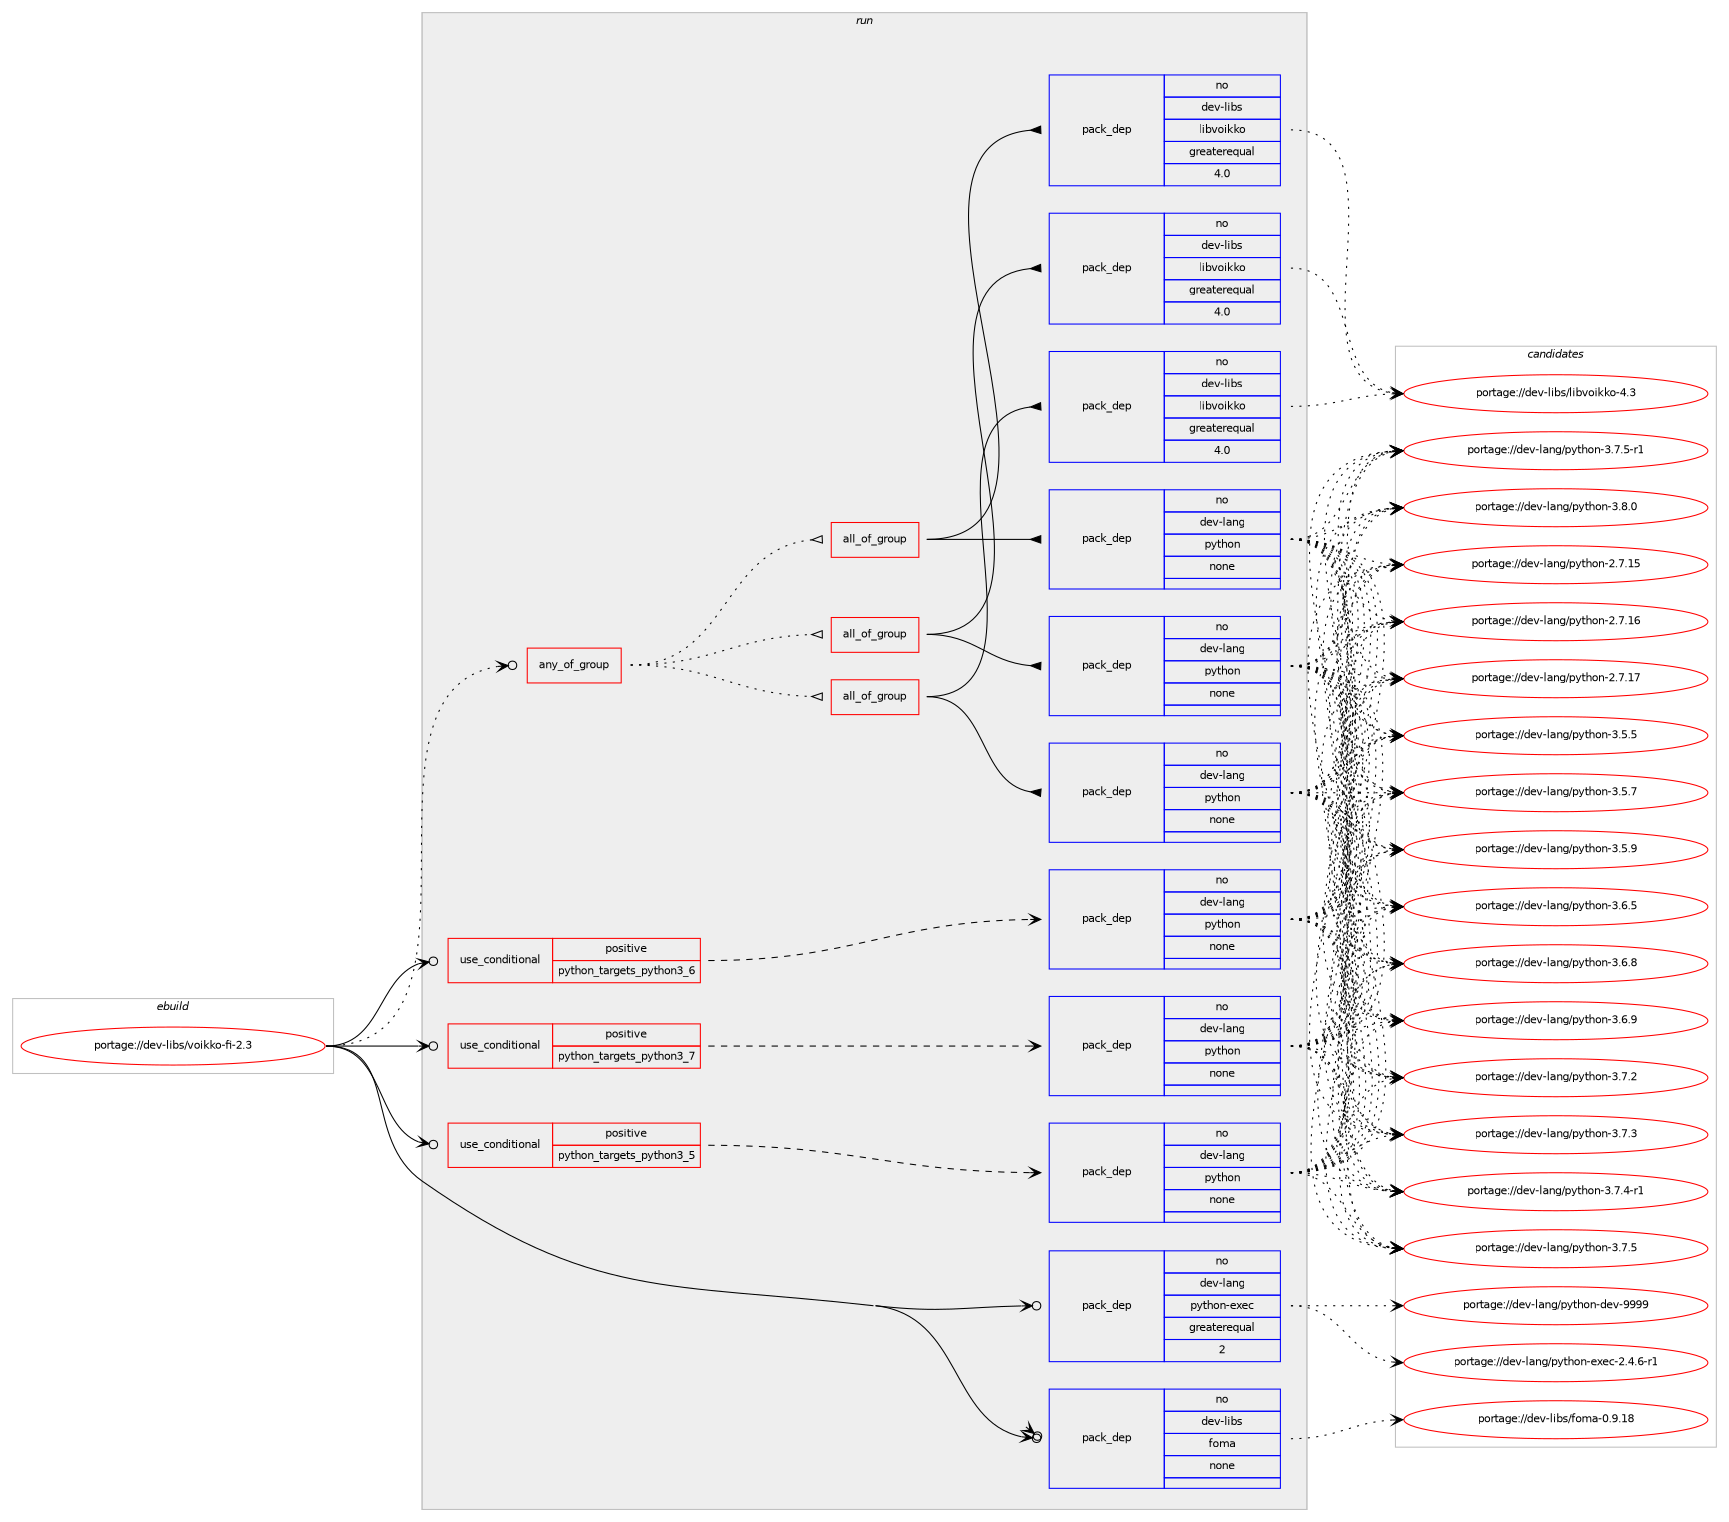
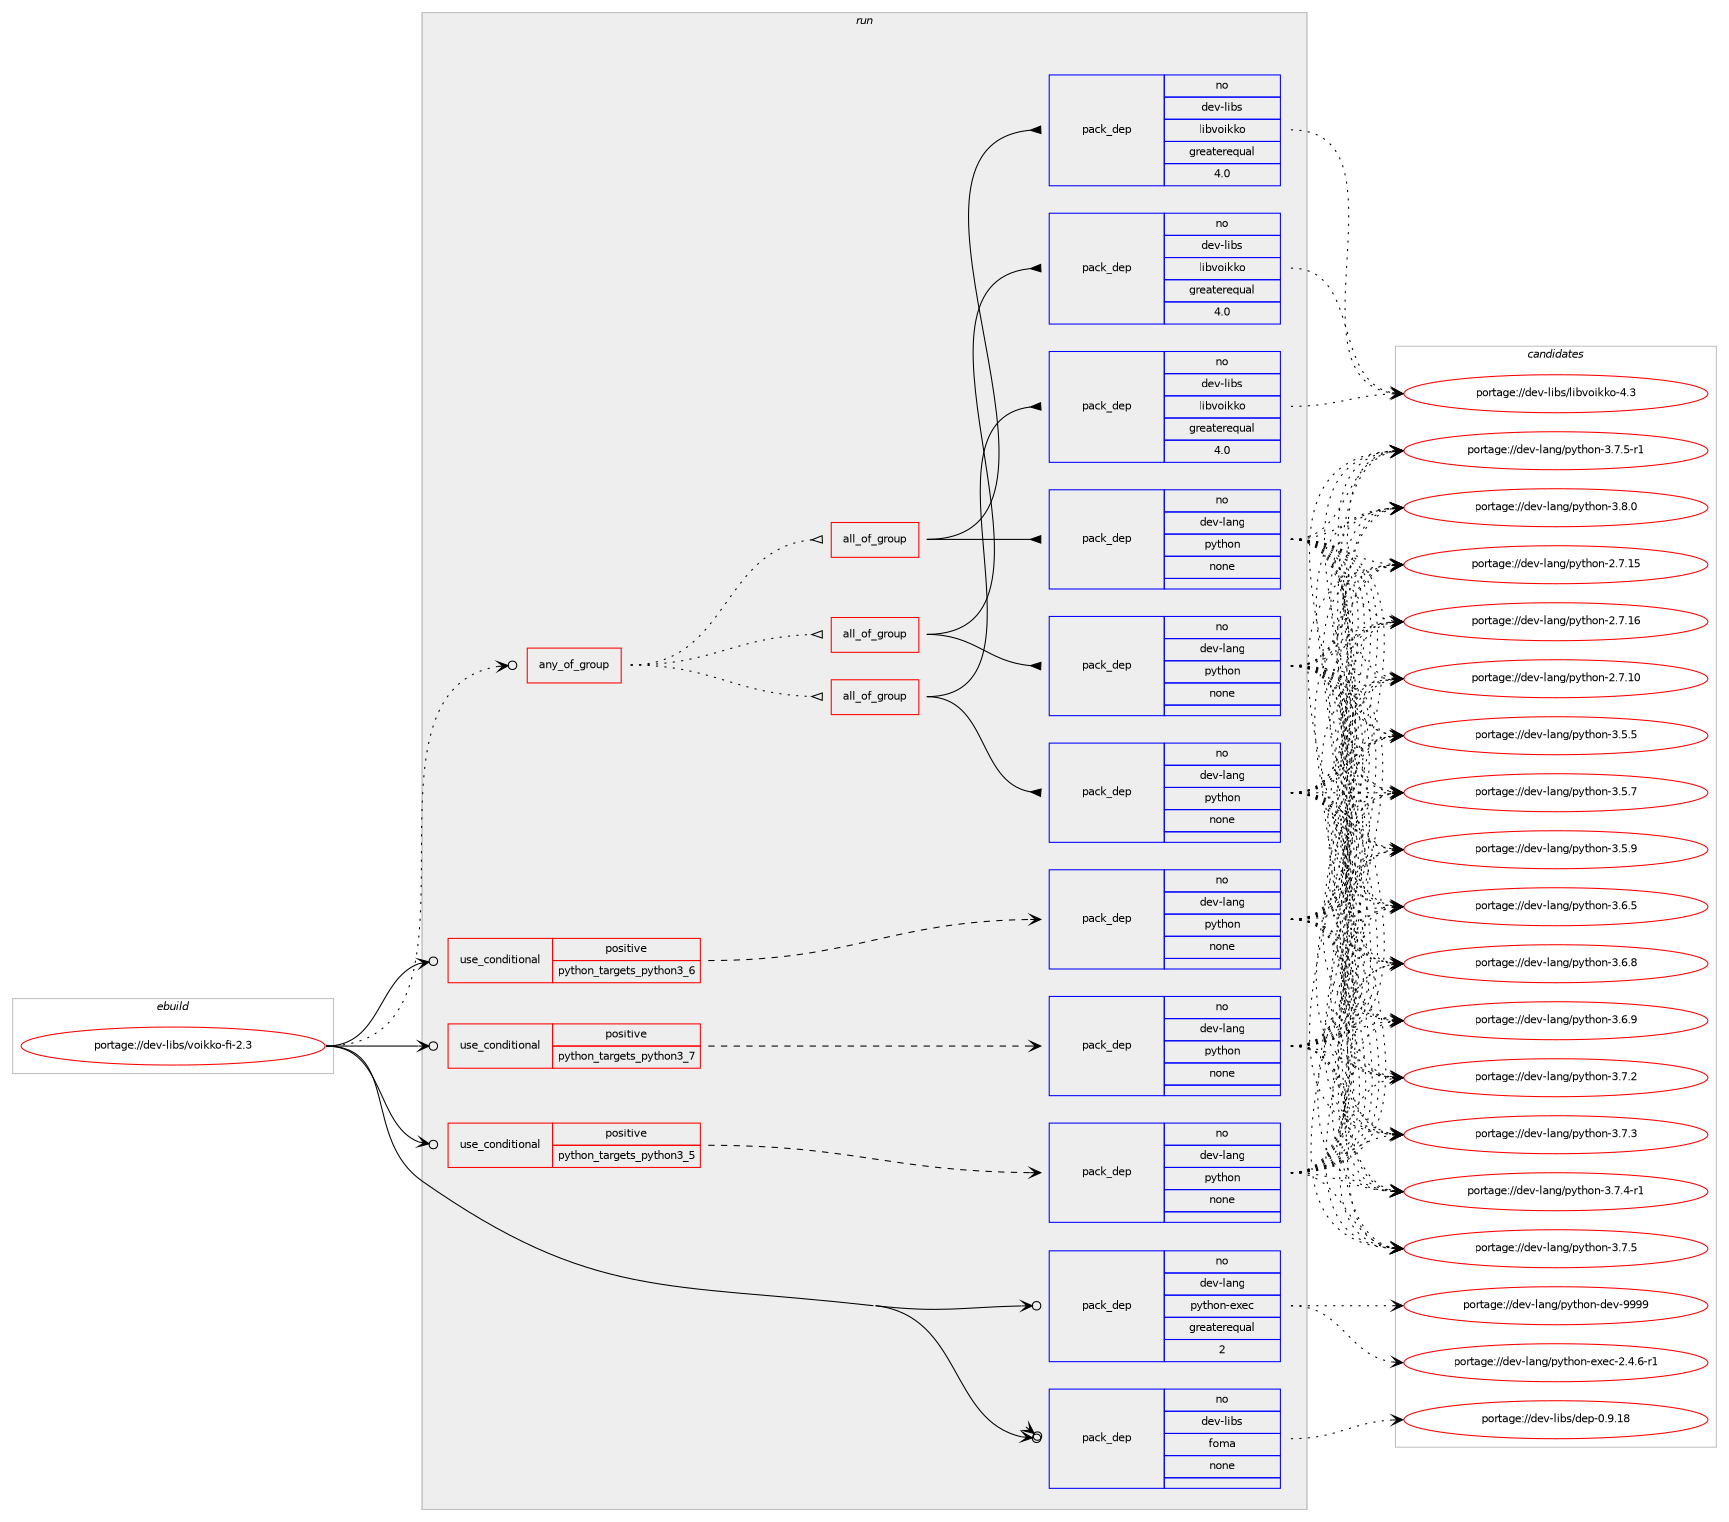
(1556, 679) -> (1556, 679)
(1556, 1420) -> (1556, 1420)
